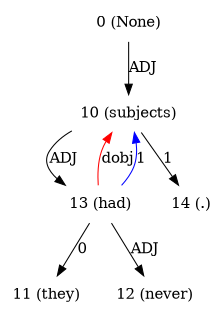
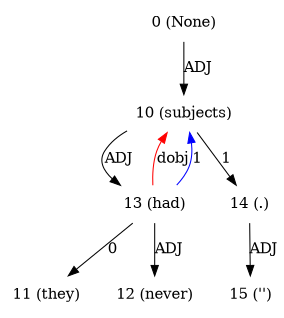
none -> (251, 295)
